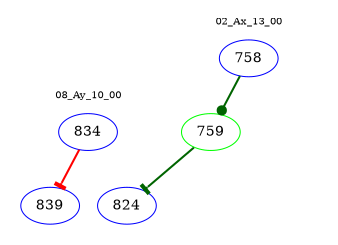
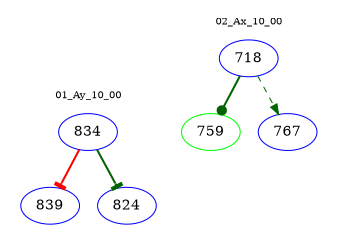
(249, 22) -> (249, 22)
(249, 58) -> (249, 58)
(89, 96) -> (89, 96)
none -> (288, 132)
(172, 166) -> (106, 167)
